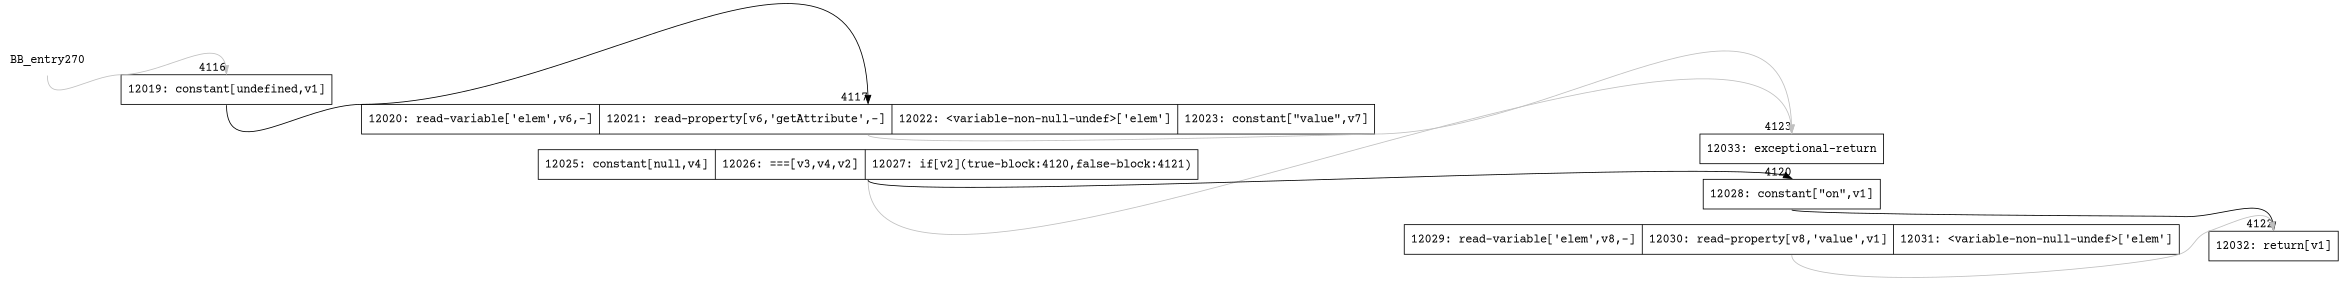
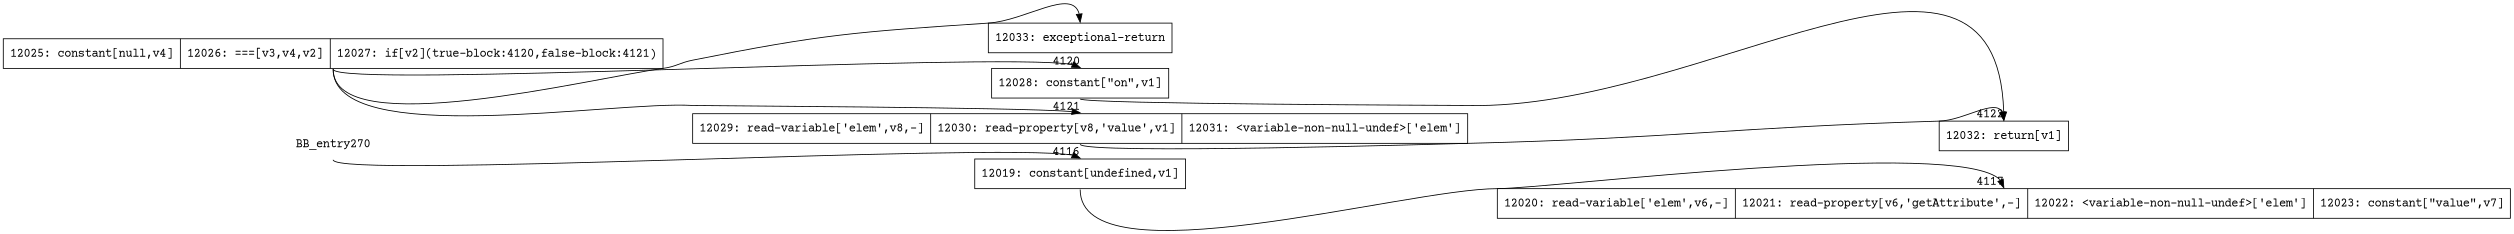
(135, 73) -> (703, 159)
none -> (693, 105)
(1358, 134) -> none
(1326, 158) -> (701, 58)
(2037, 272) -> (1543, 141)
